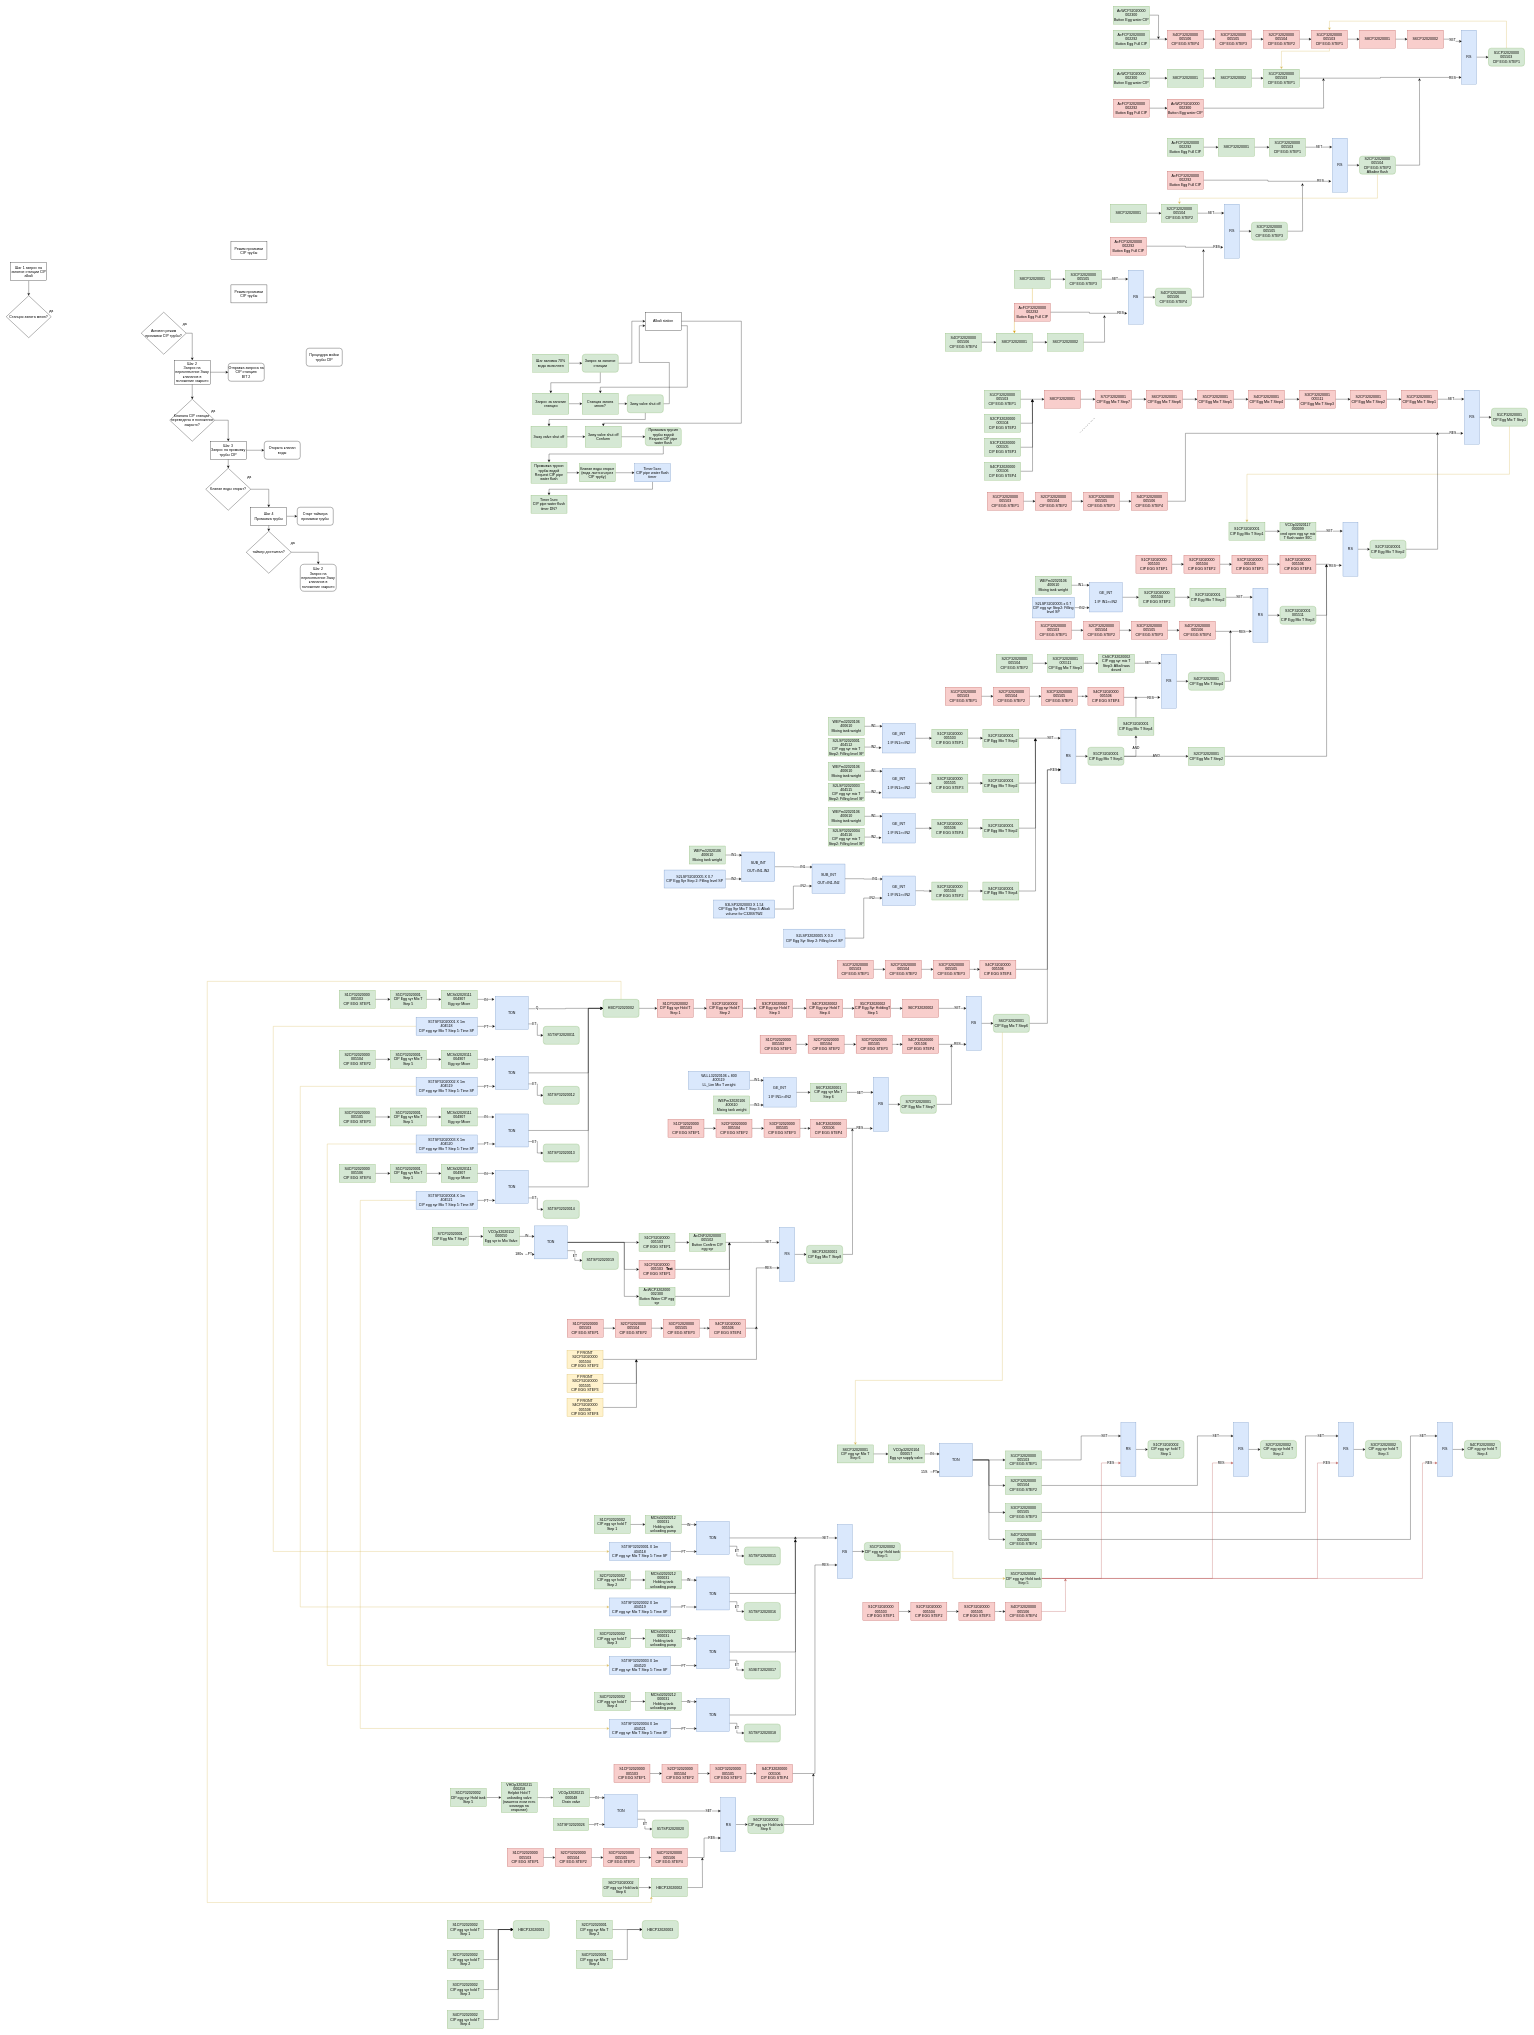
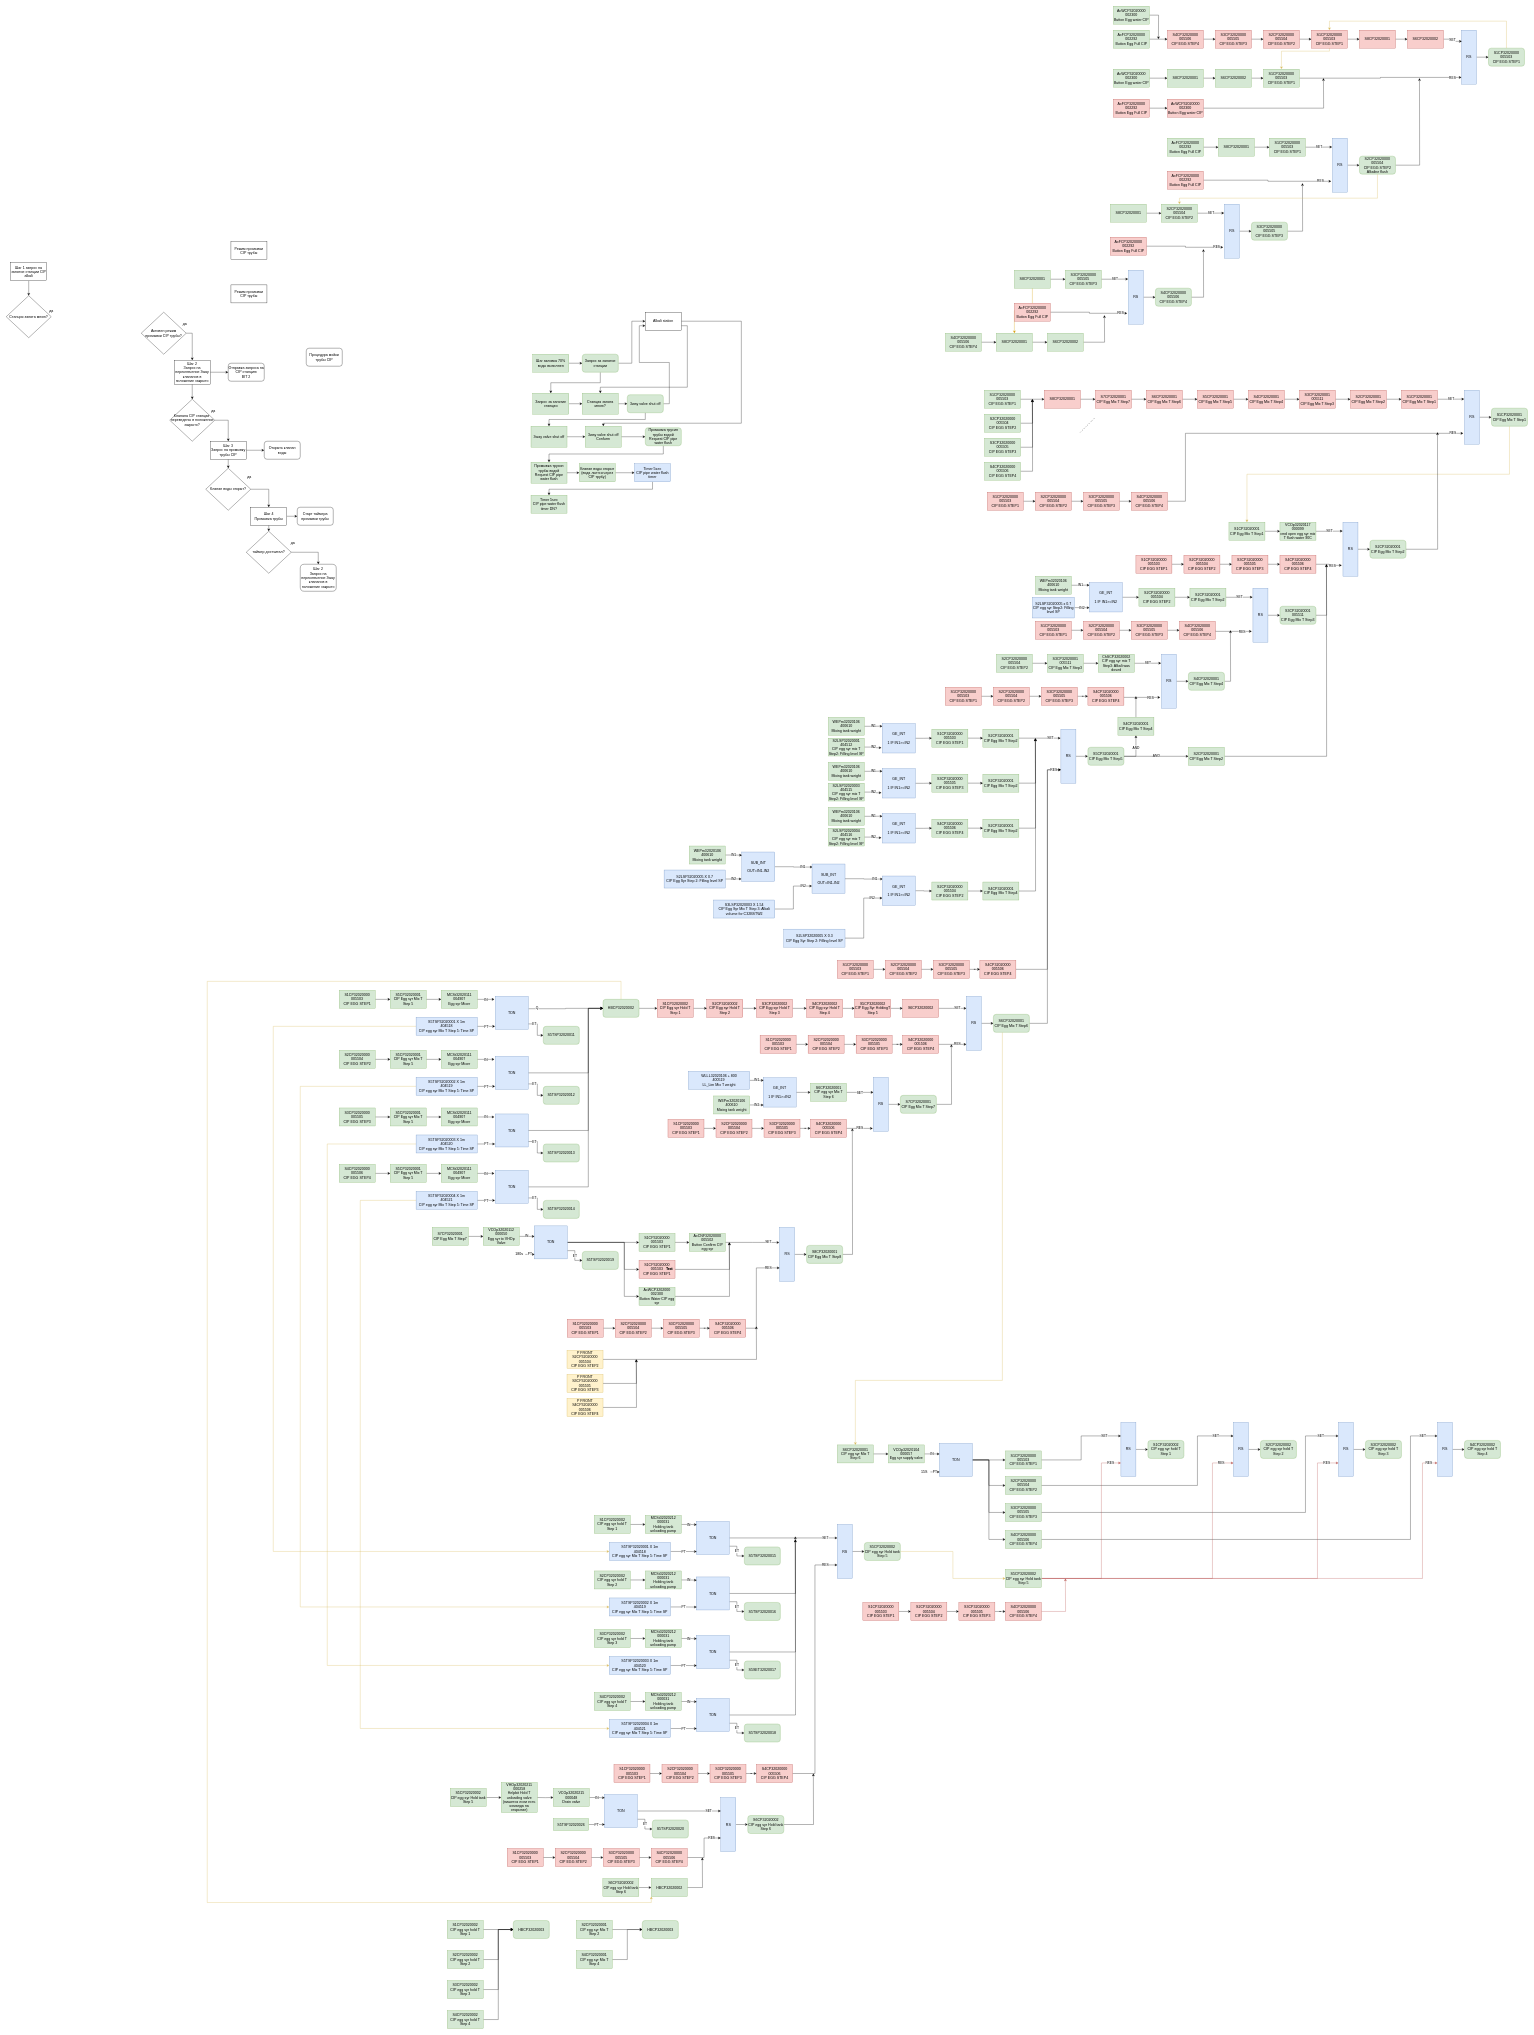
(501, 1236) -> (501, 1236)
